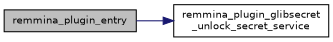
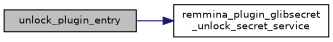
(70, 21) -> (70, 21)
